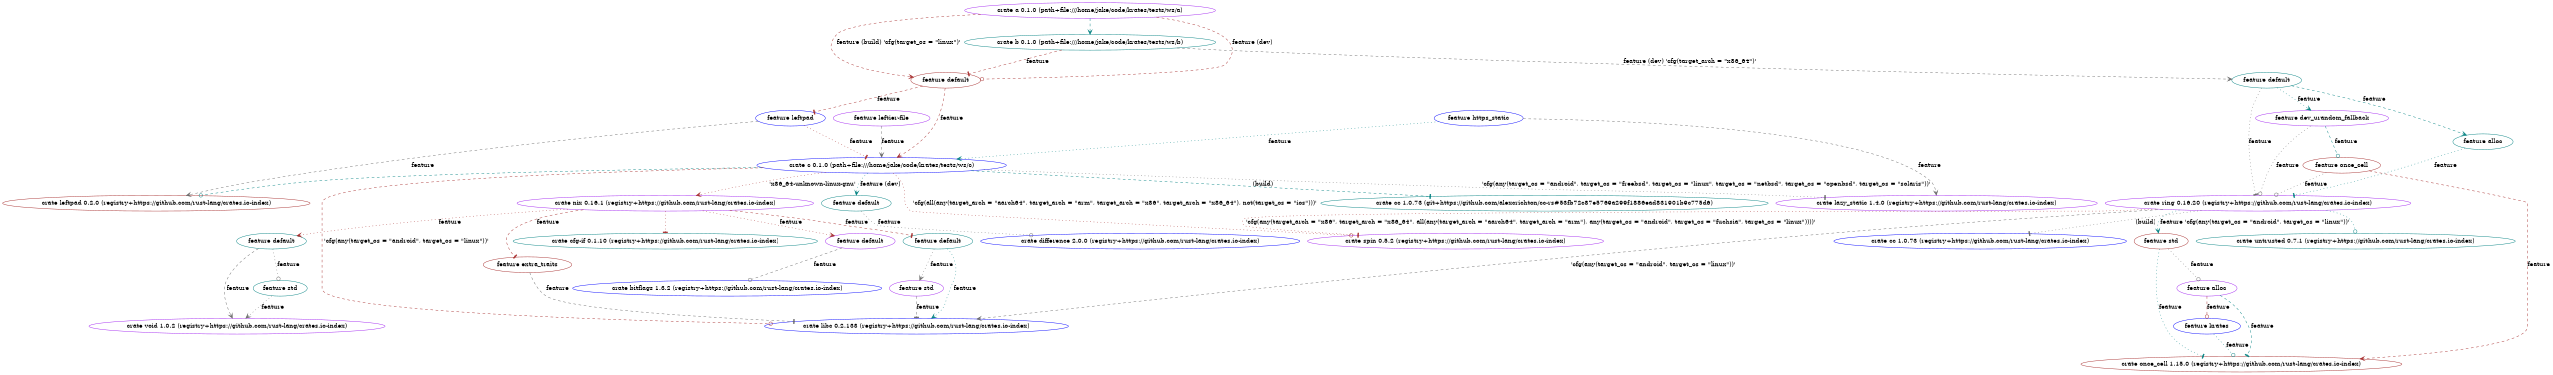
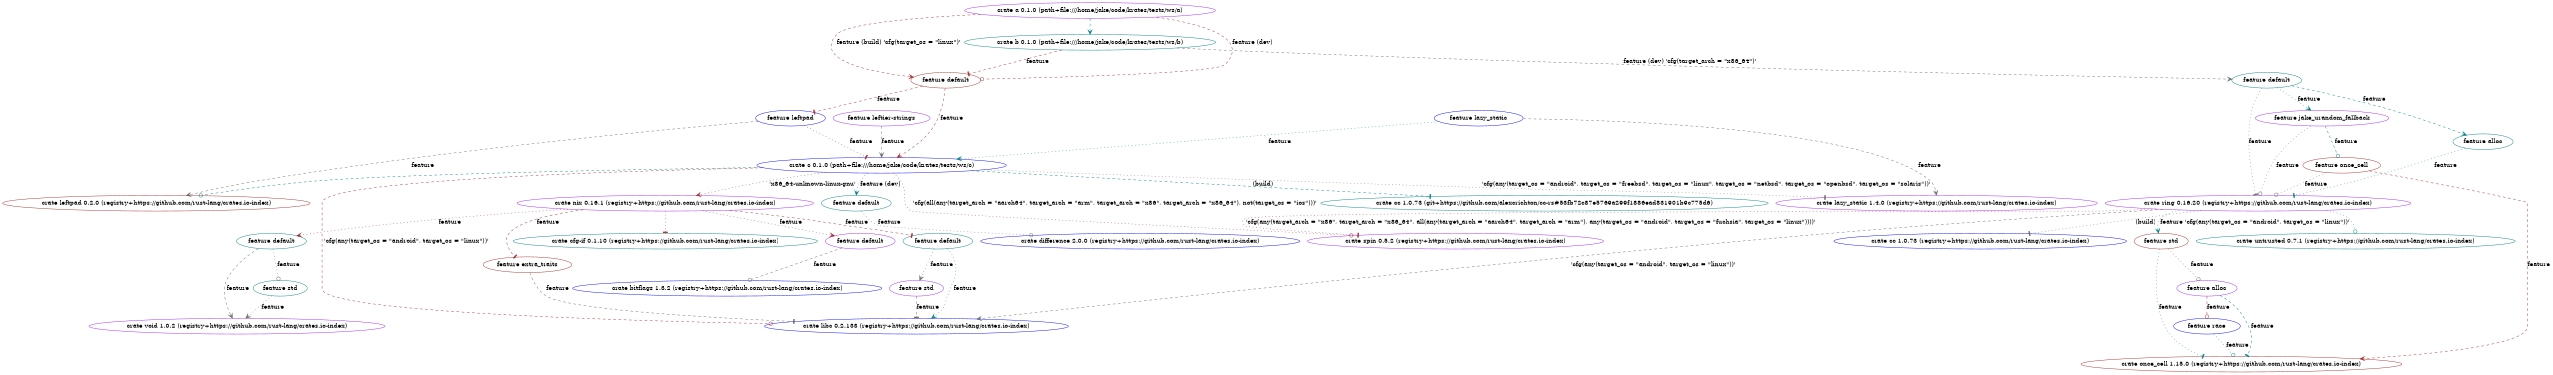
(882, 118) -> (882, 118)
(1479, 118) -> (1479, 118)
(2322, 118) -> (2322, 118)
(2207, 326) -> (2207, 326)
